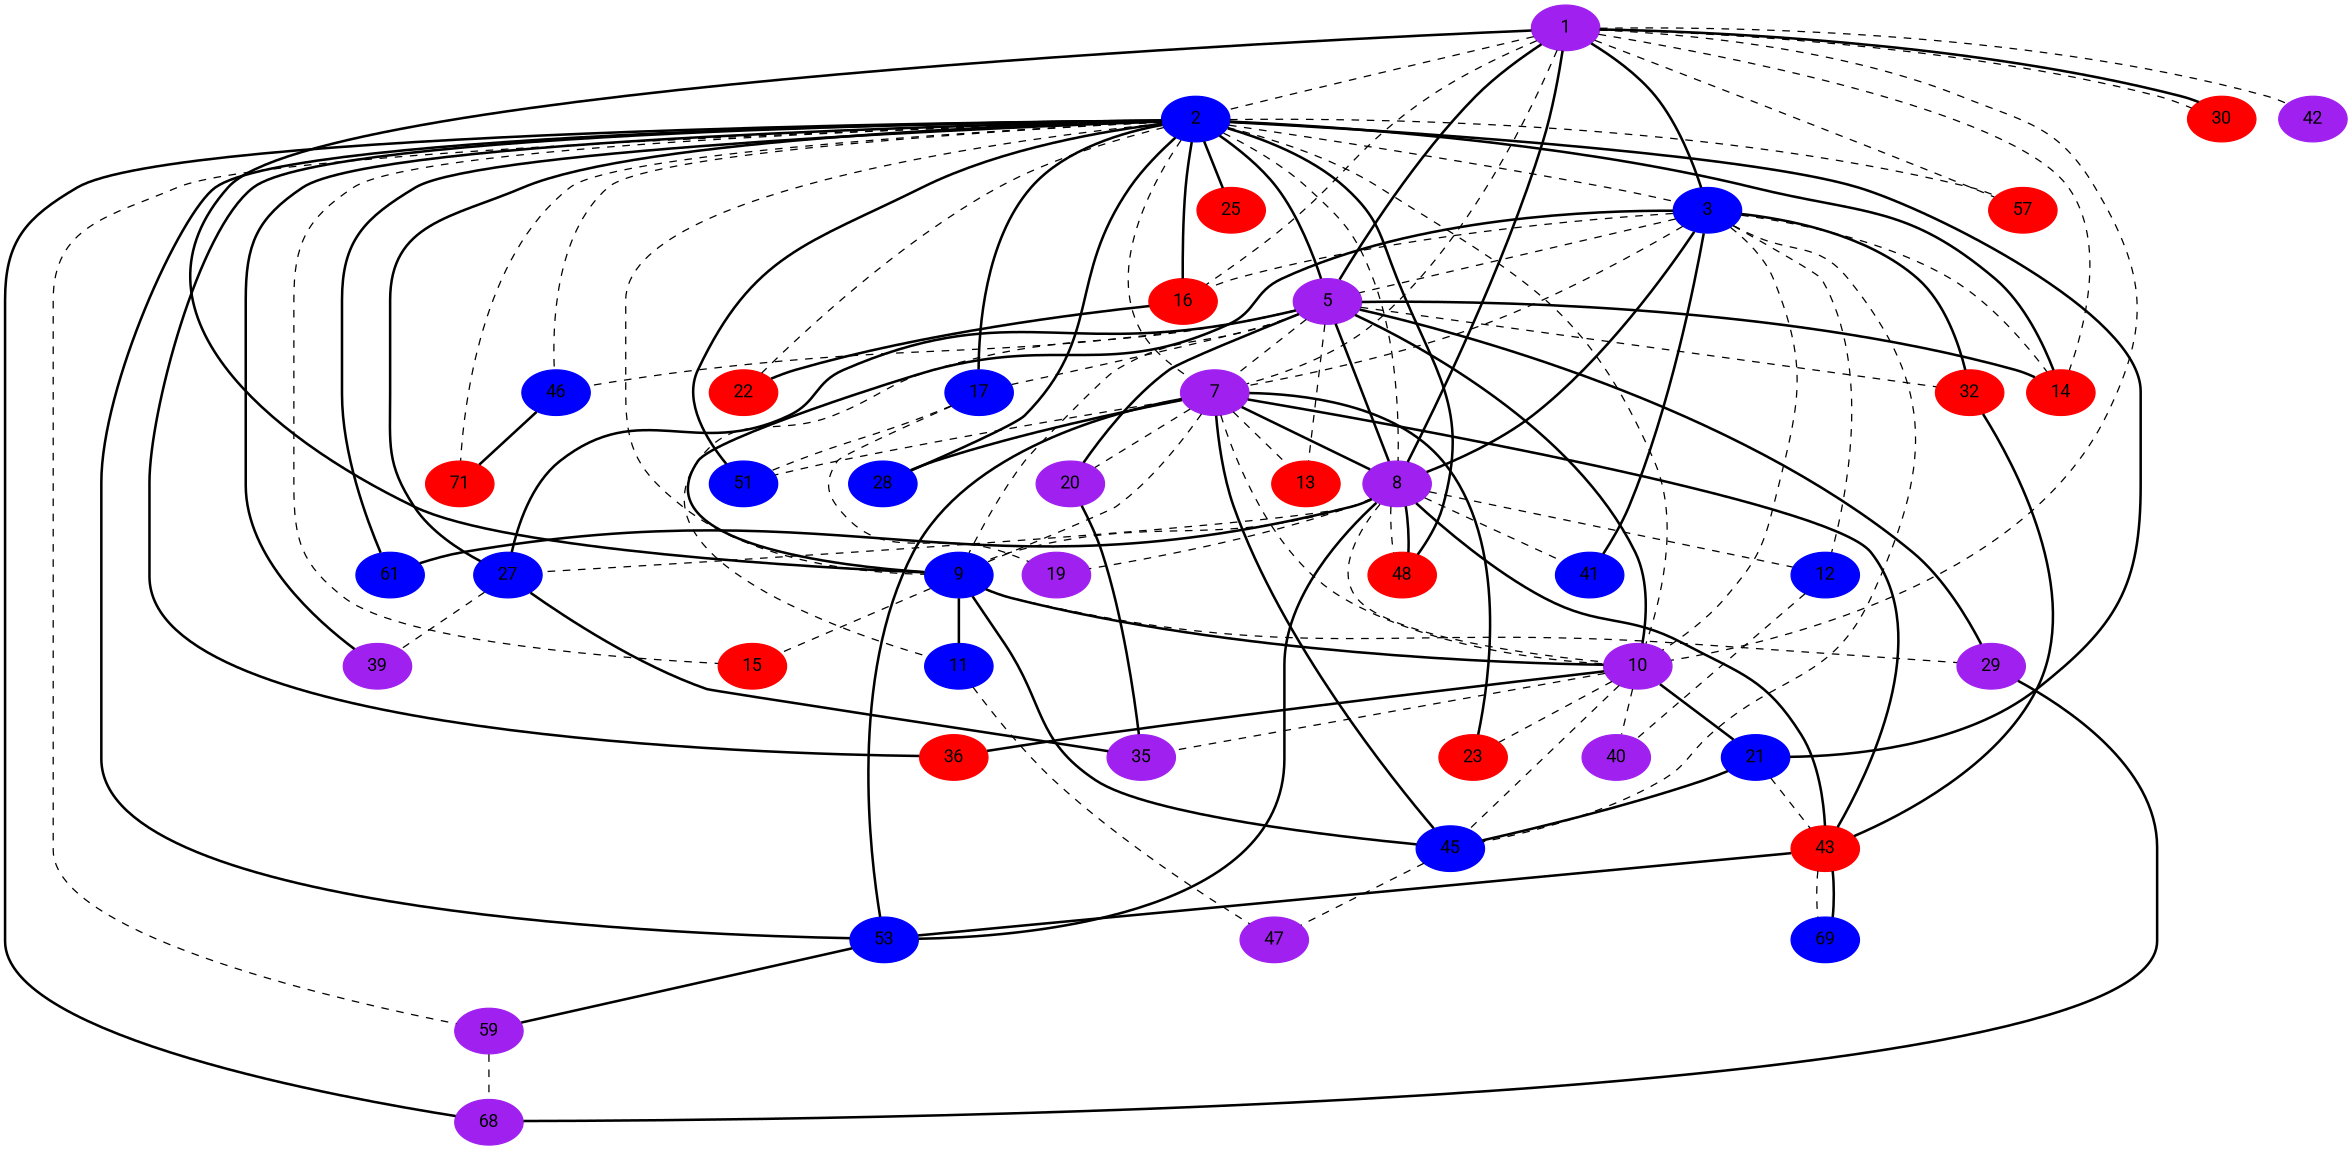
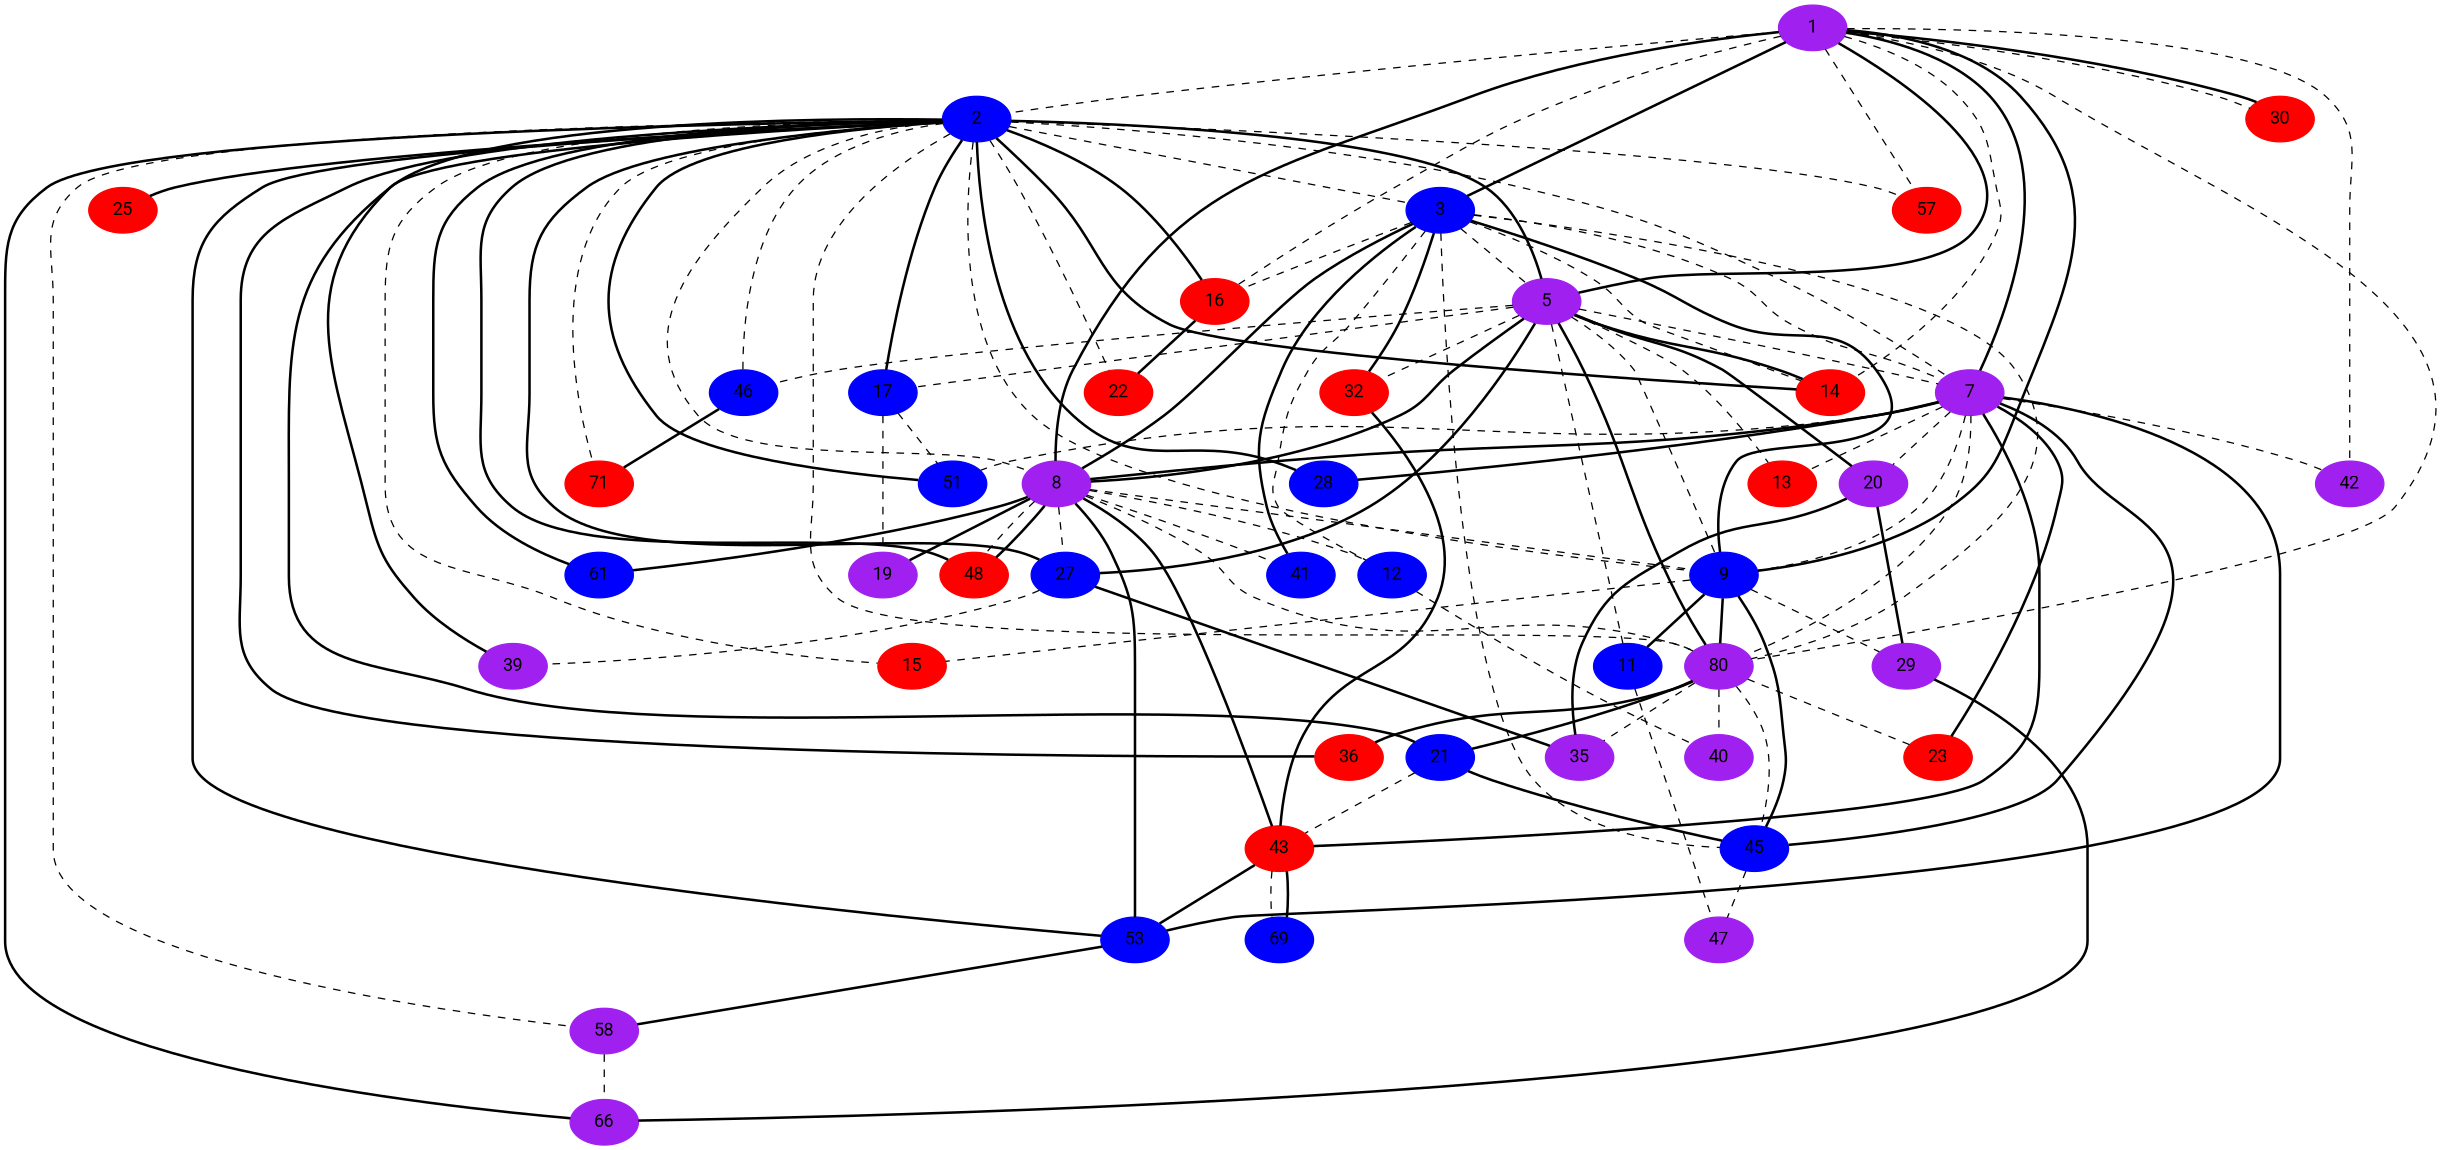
(1439, 255) -> (2019, 153)
(1702, 425) -> (1891, 582)
none -> (2164, 427)
(1232, 540) -> (970, 529)
(1638, 666) -> (1719, 666)
(489, 1031) -> (604, 1031)
(489, 1122) -> (604, 1122)
